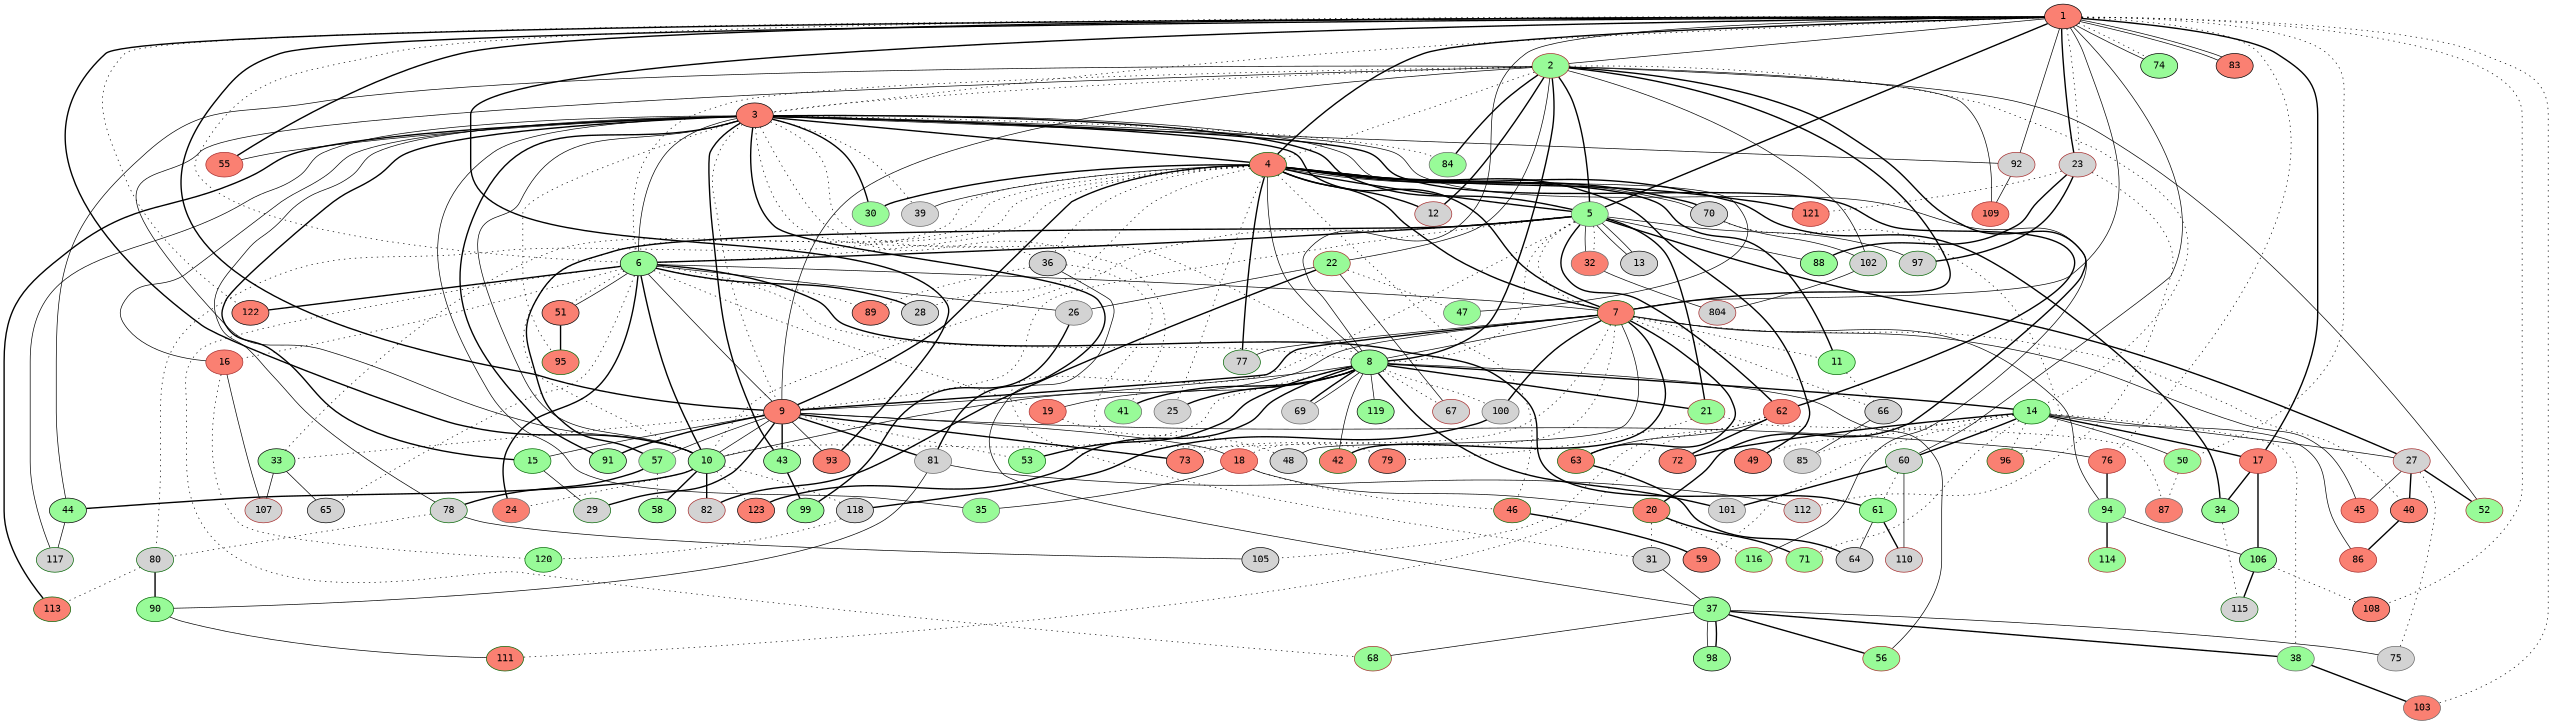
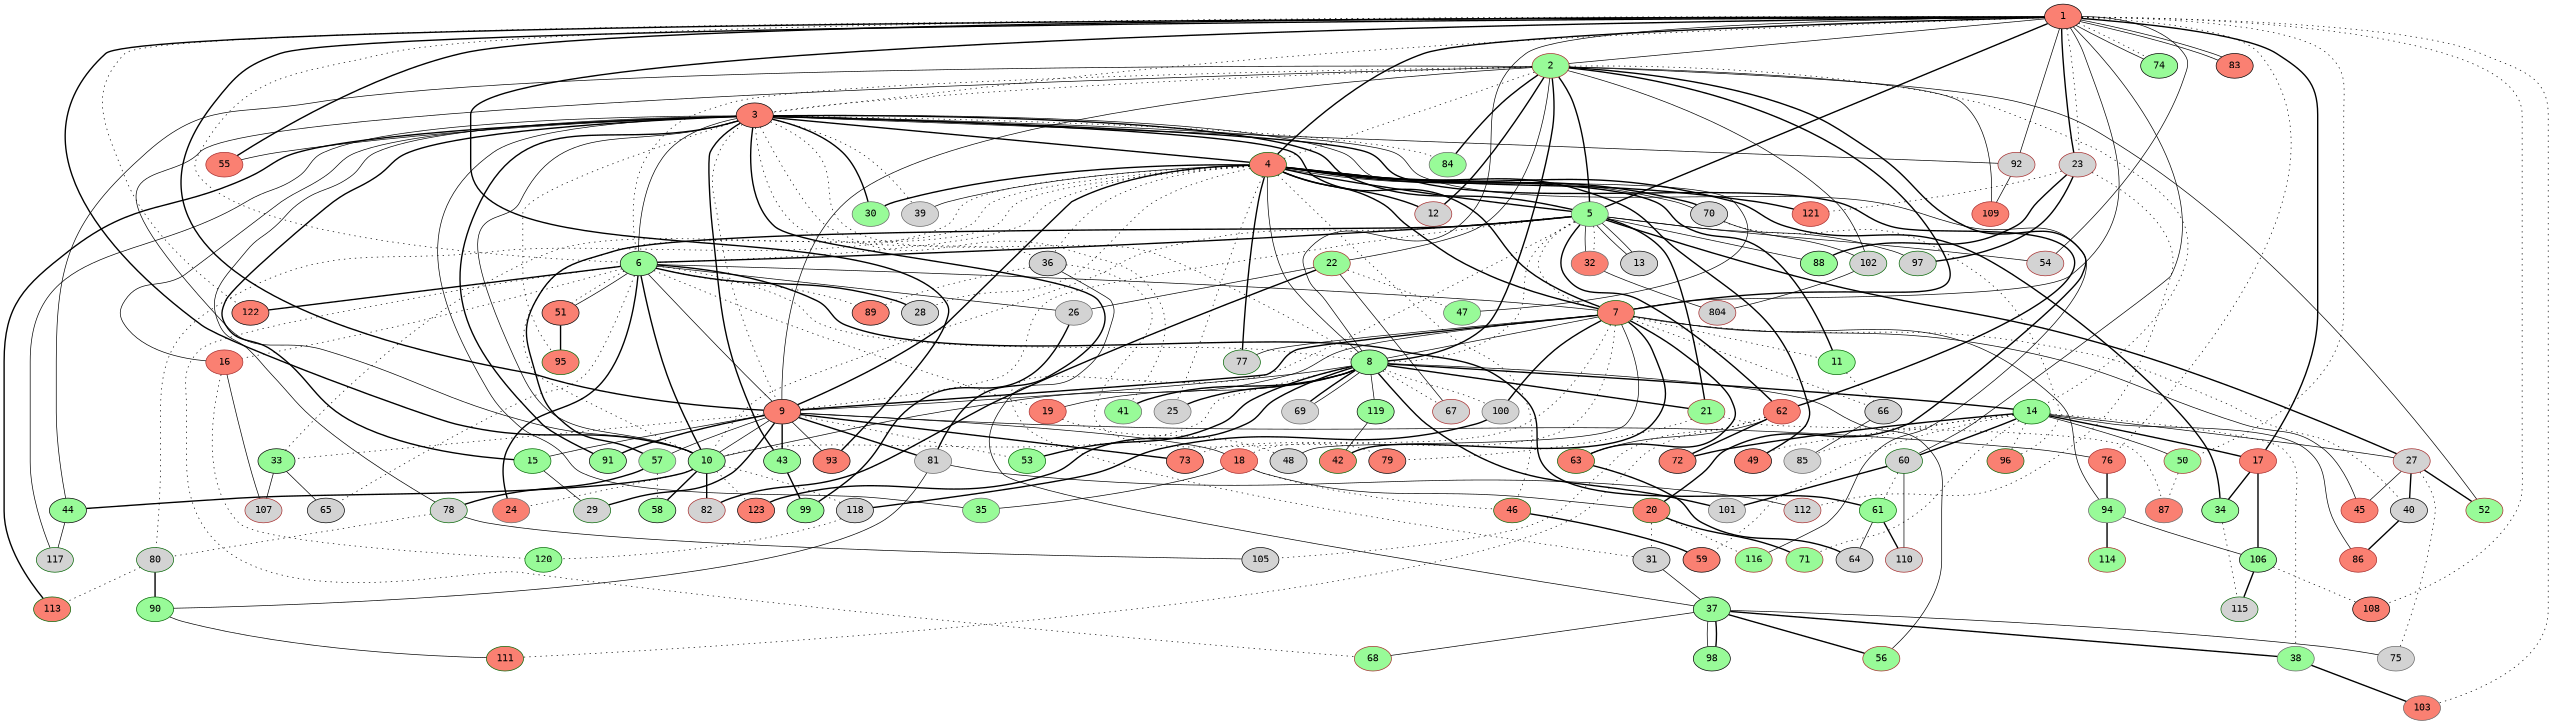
none -> (2045, 263)
(1348, 410) -> (1358, 435)
(2409, 510) -> (2409, 510)
